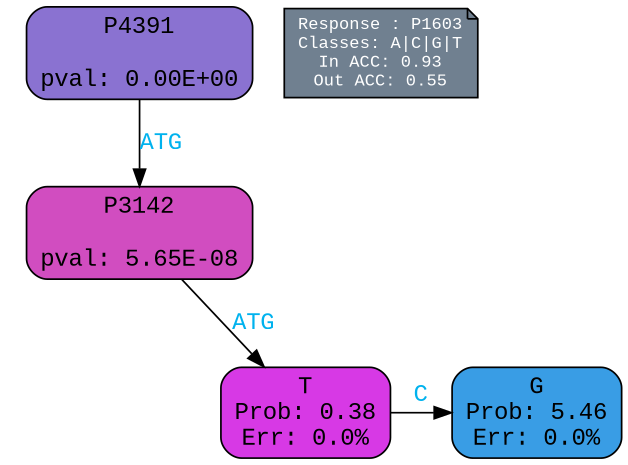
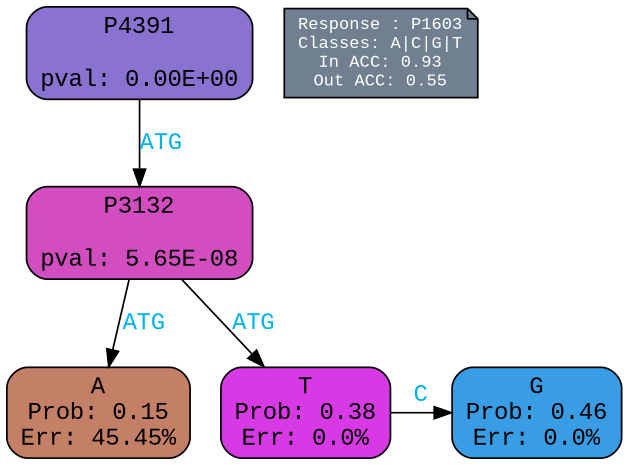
(140, 233) -> (140, 233)
none -> (98, 413)
(537, 413) -> (537, 413)
